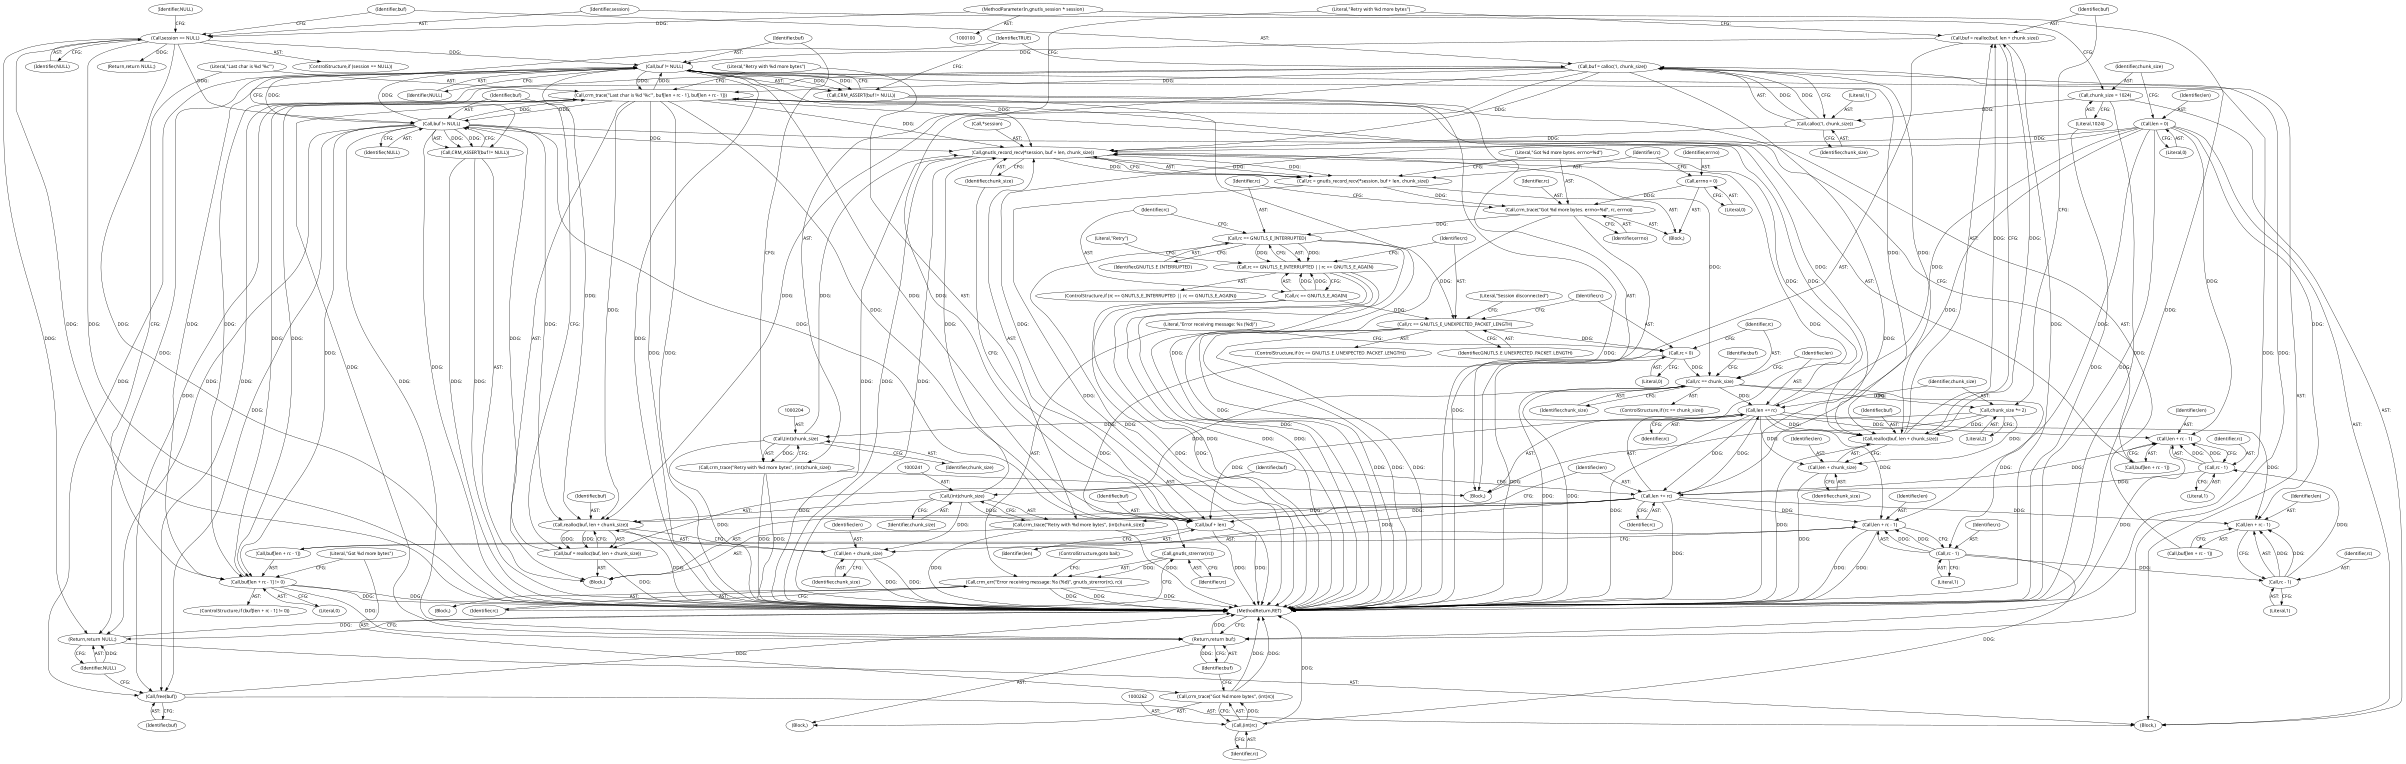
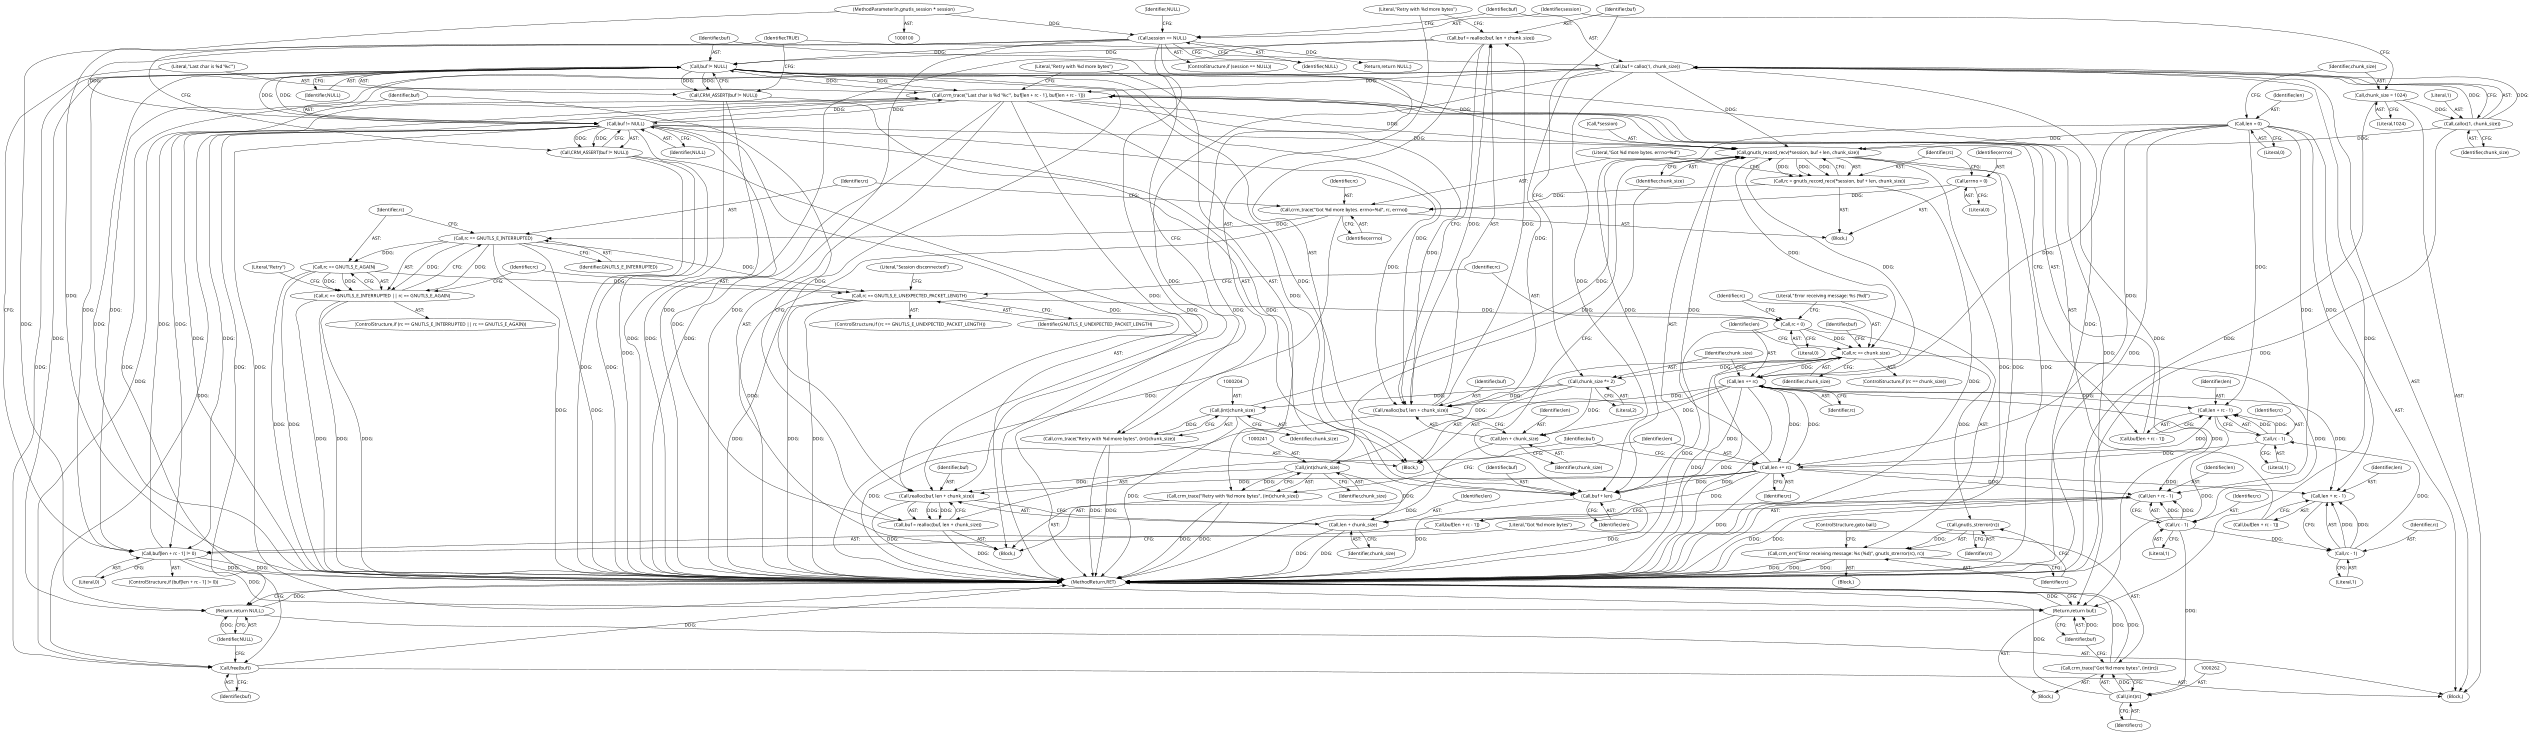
none -> (399, 247)
(2029, 592) -> (2098, 520)
